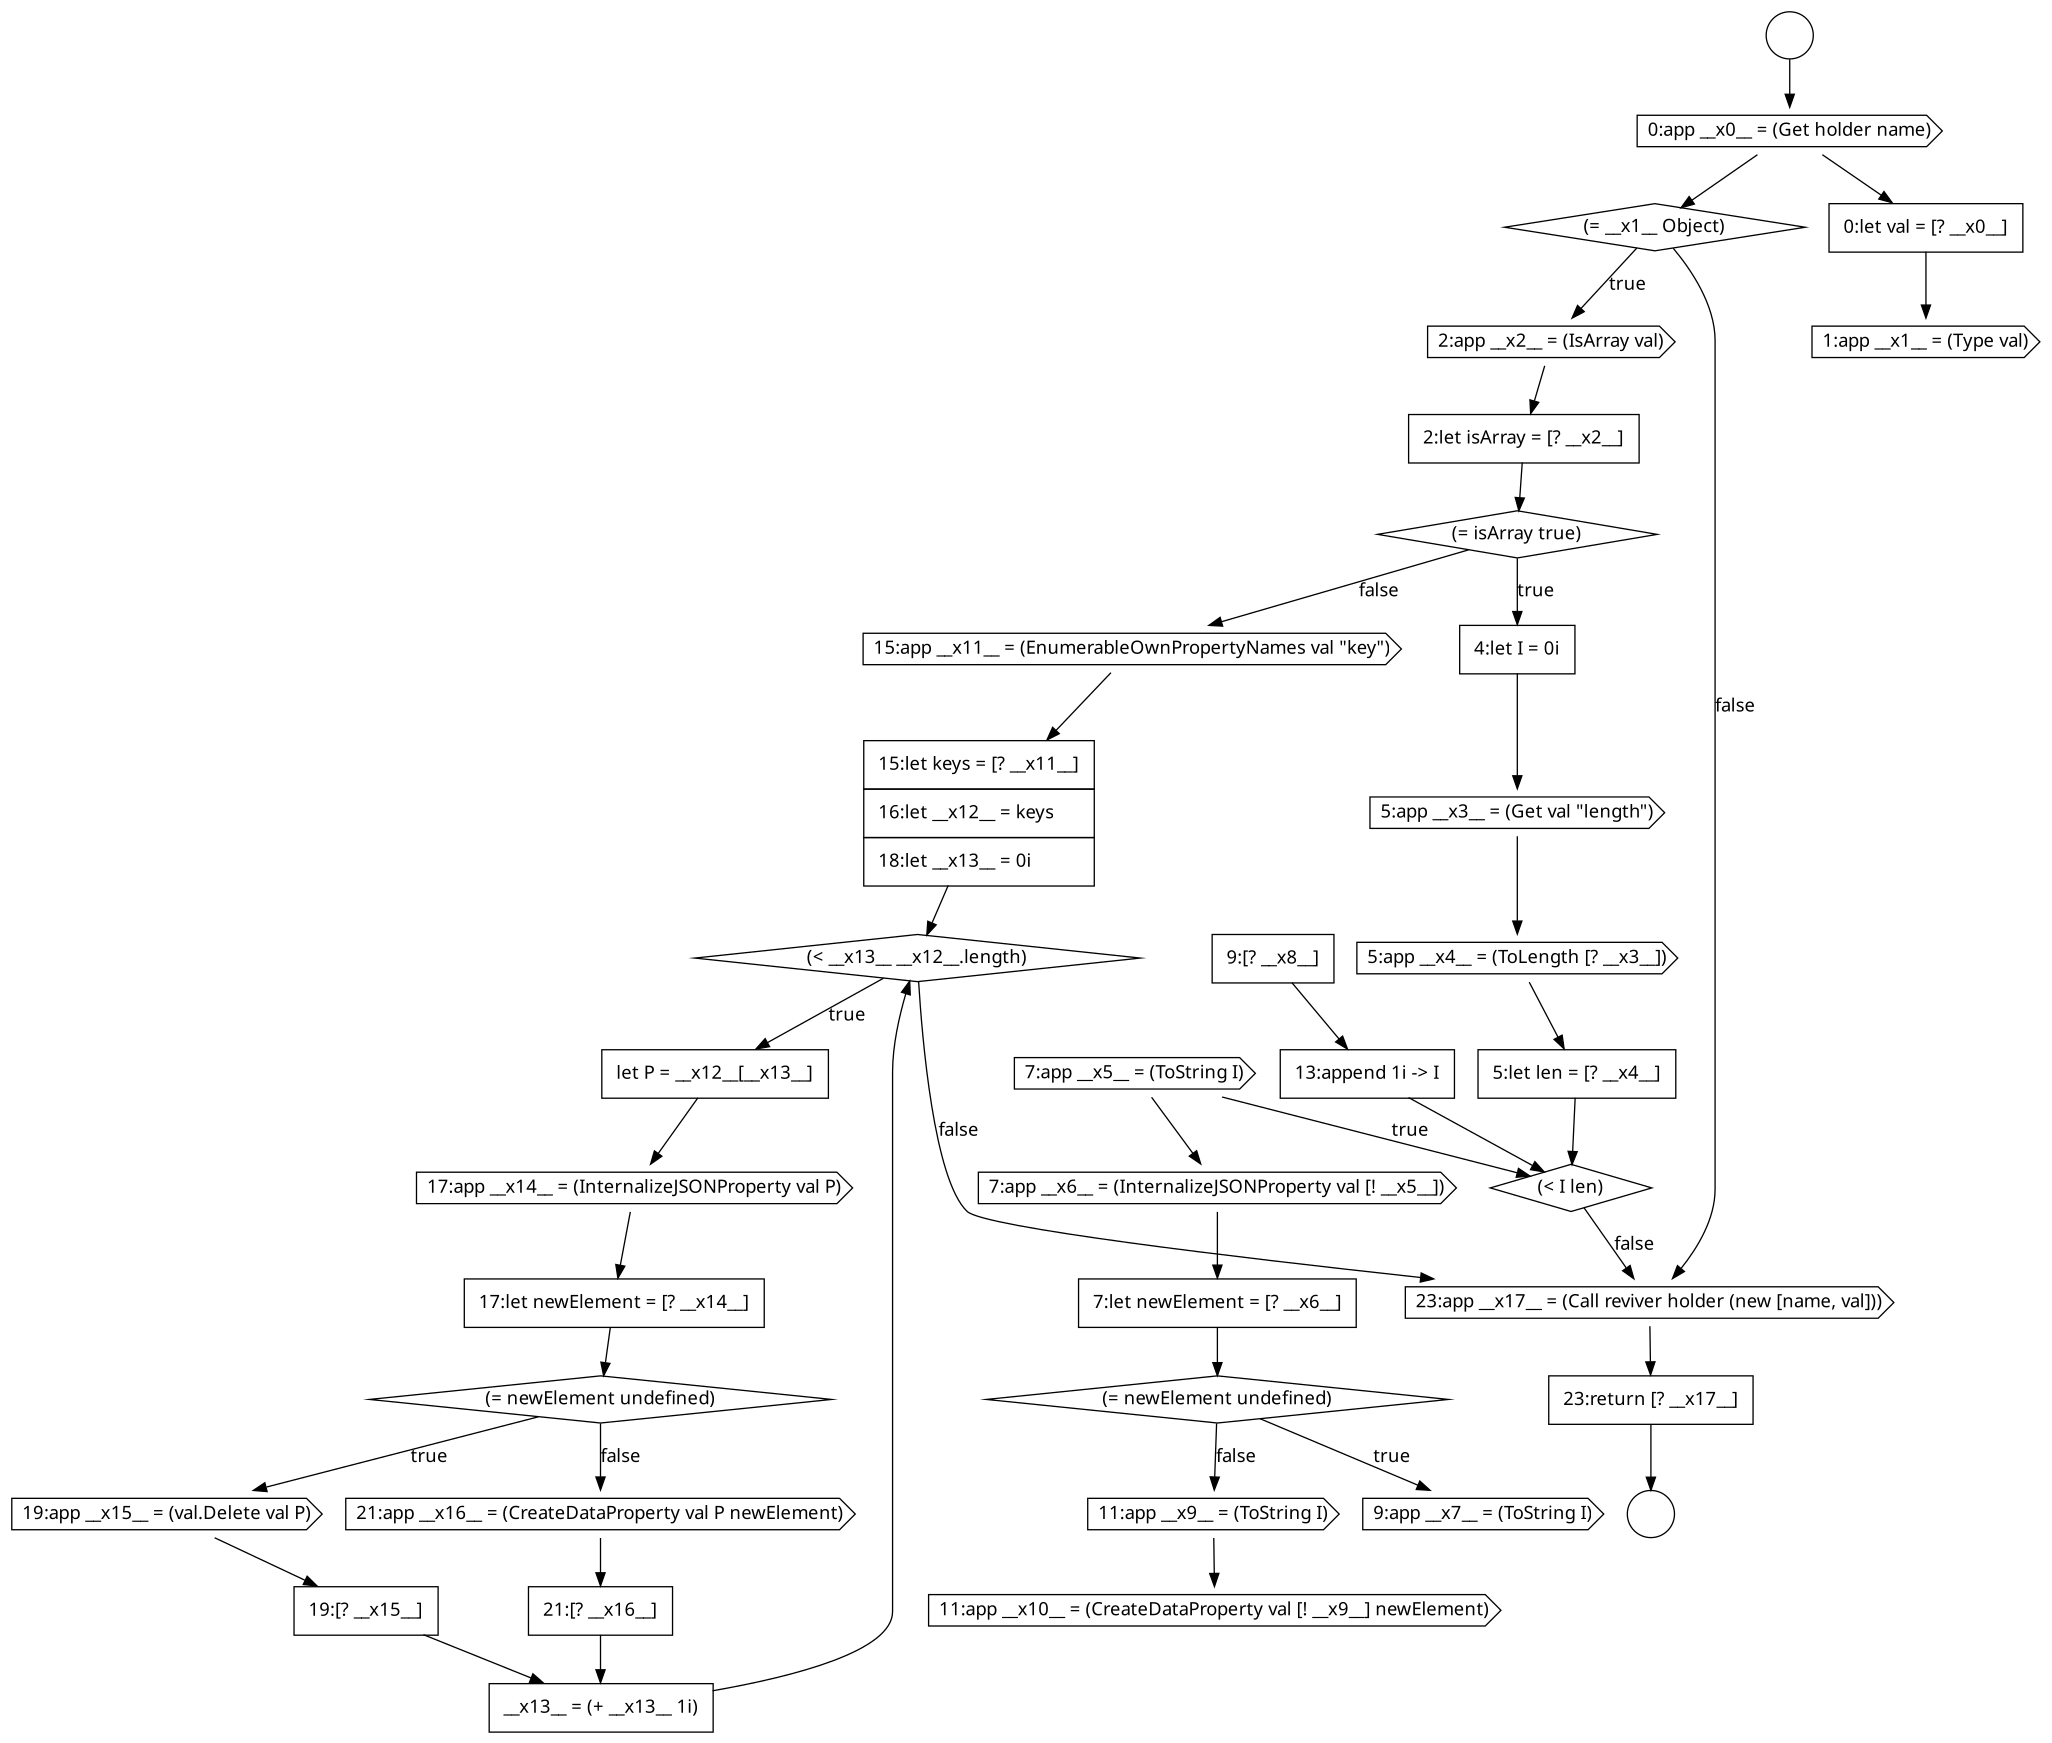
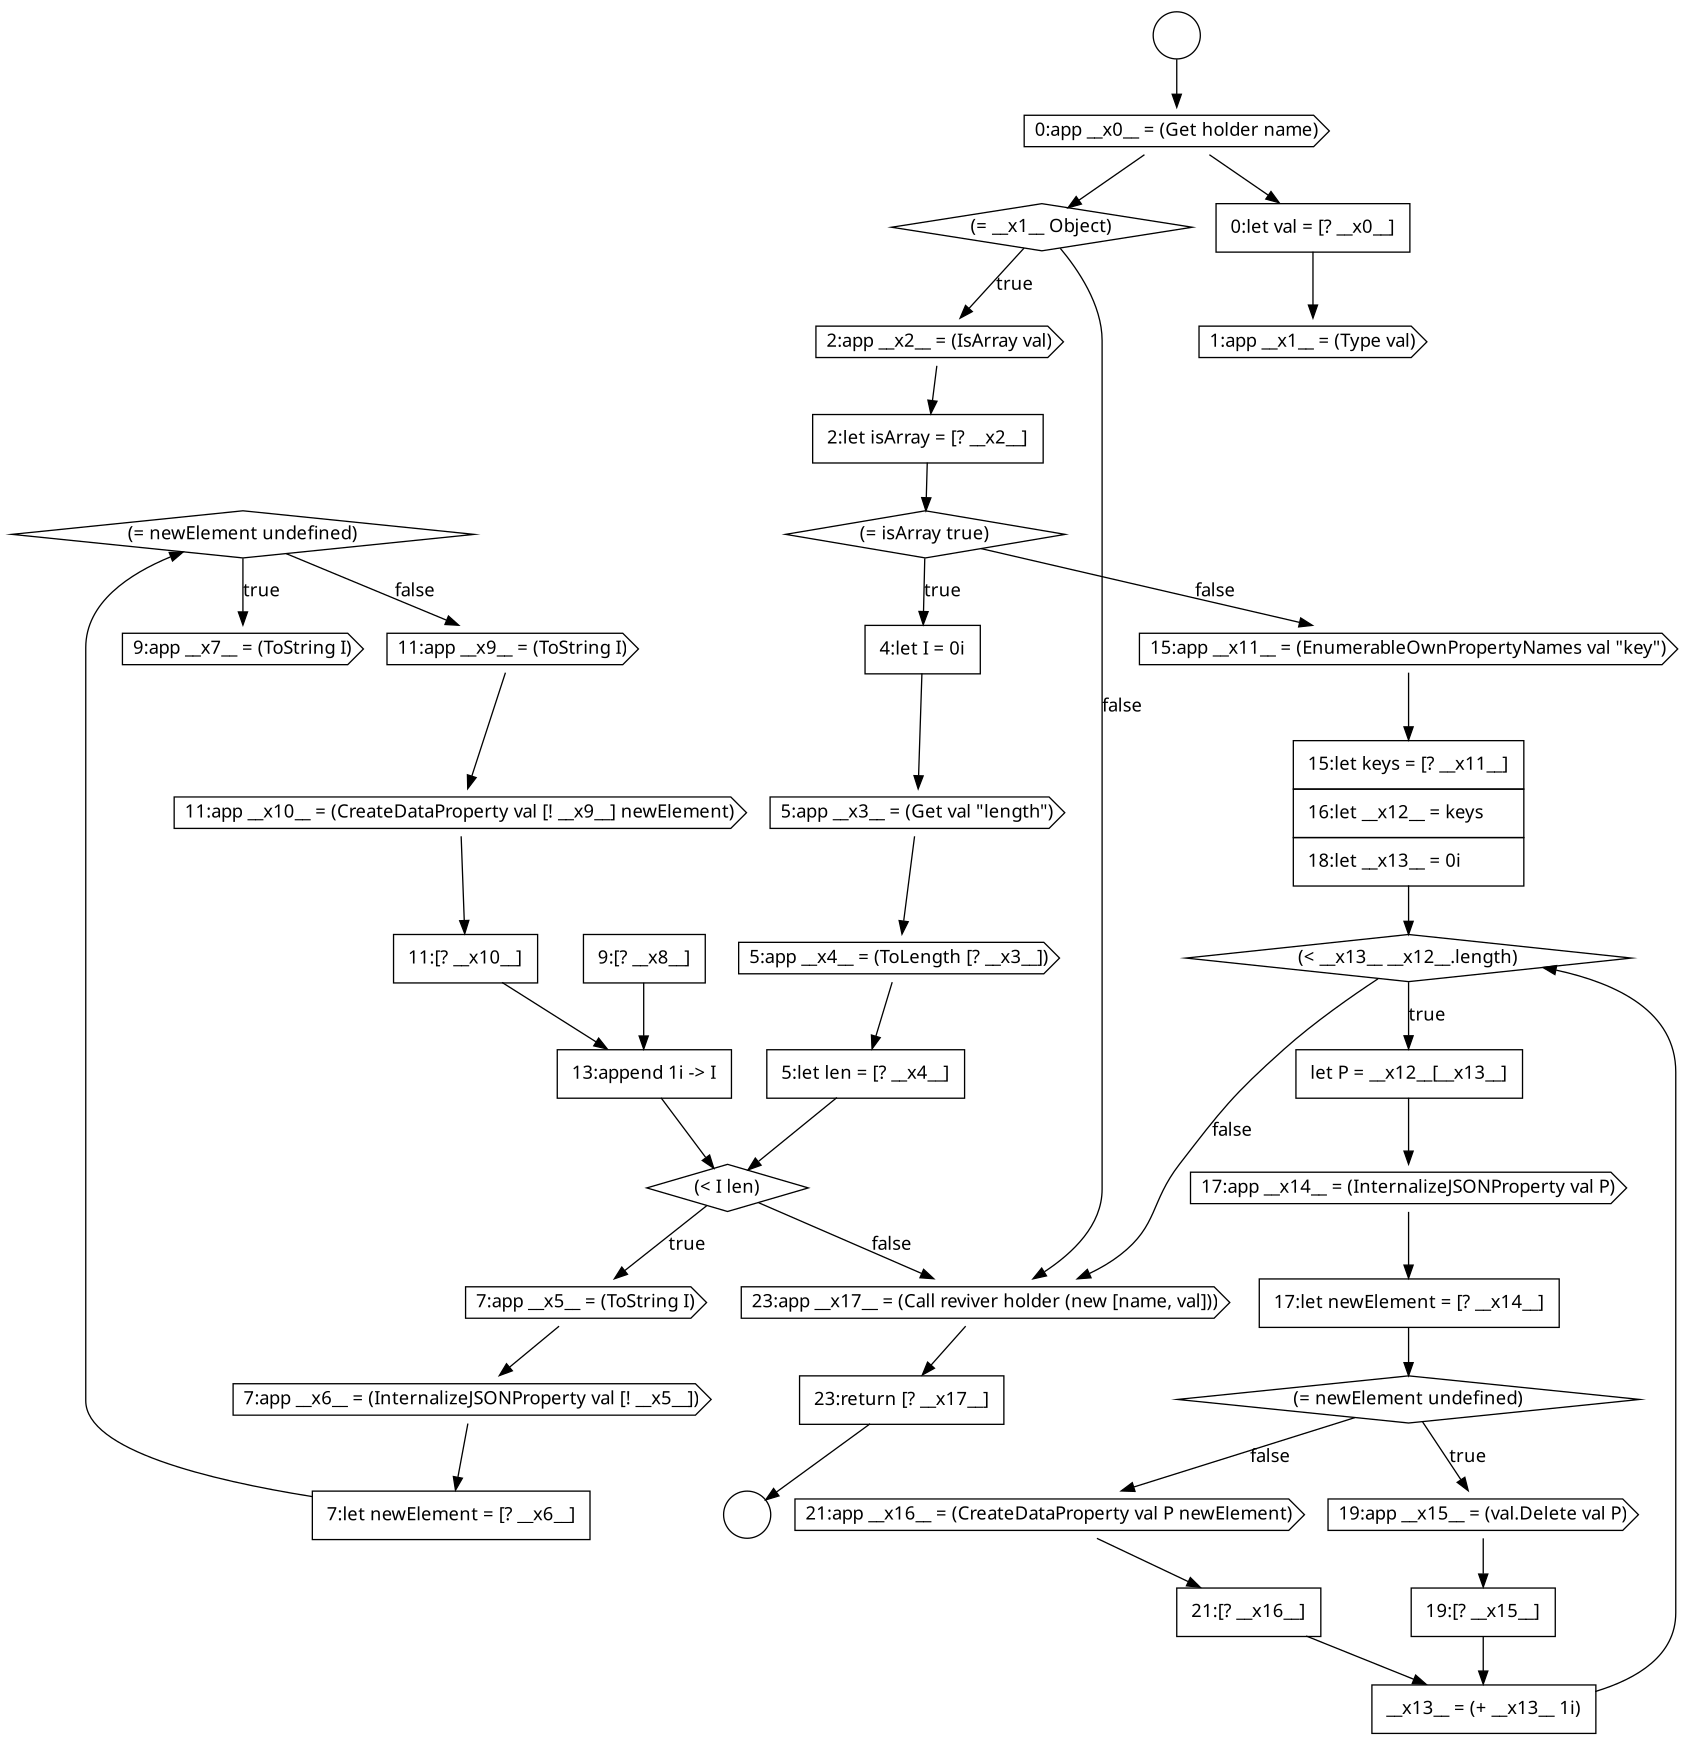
none -> (466, 958)
(1370, 1135) -> (666, 1238)
